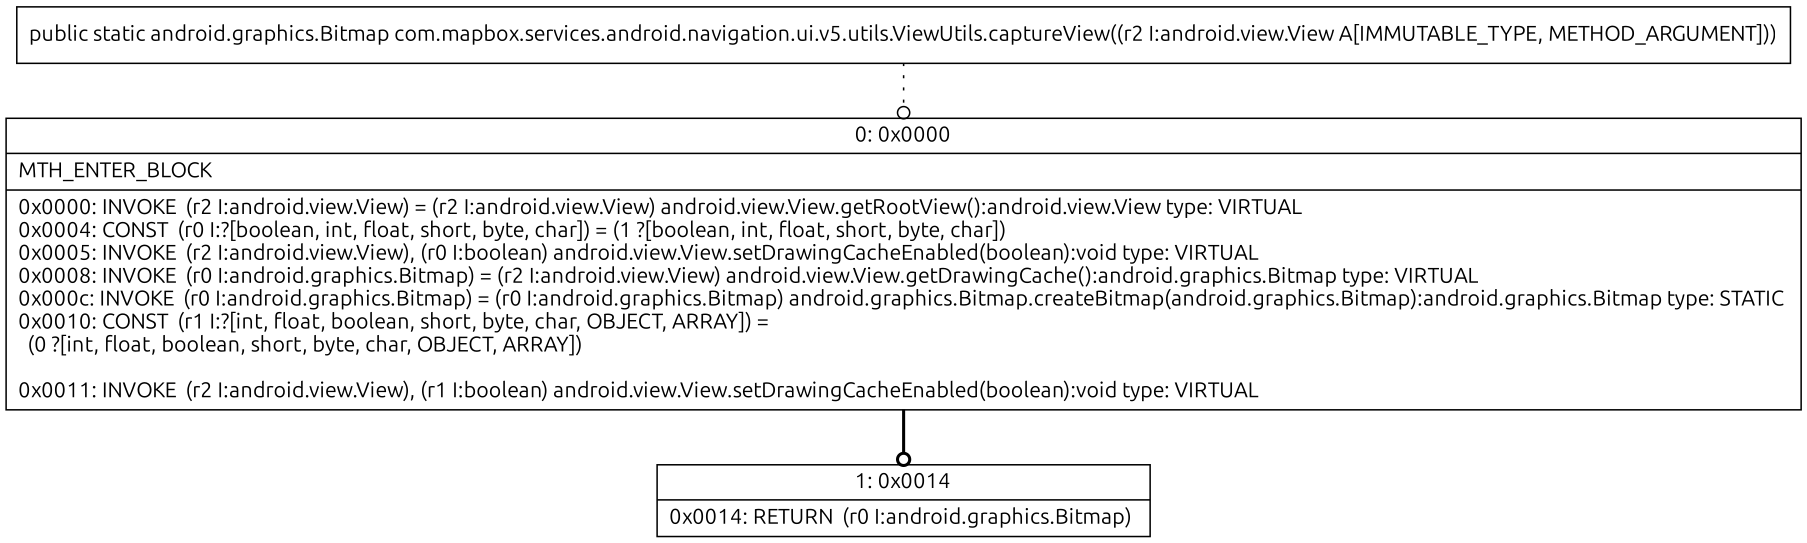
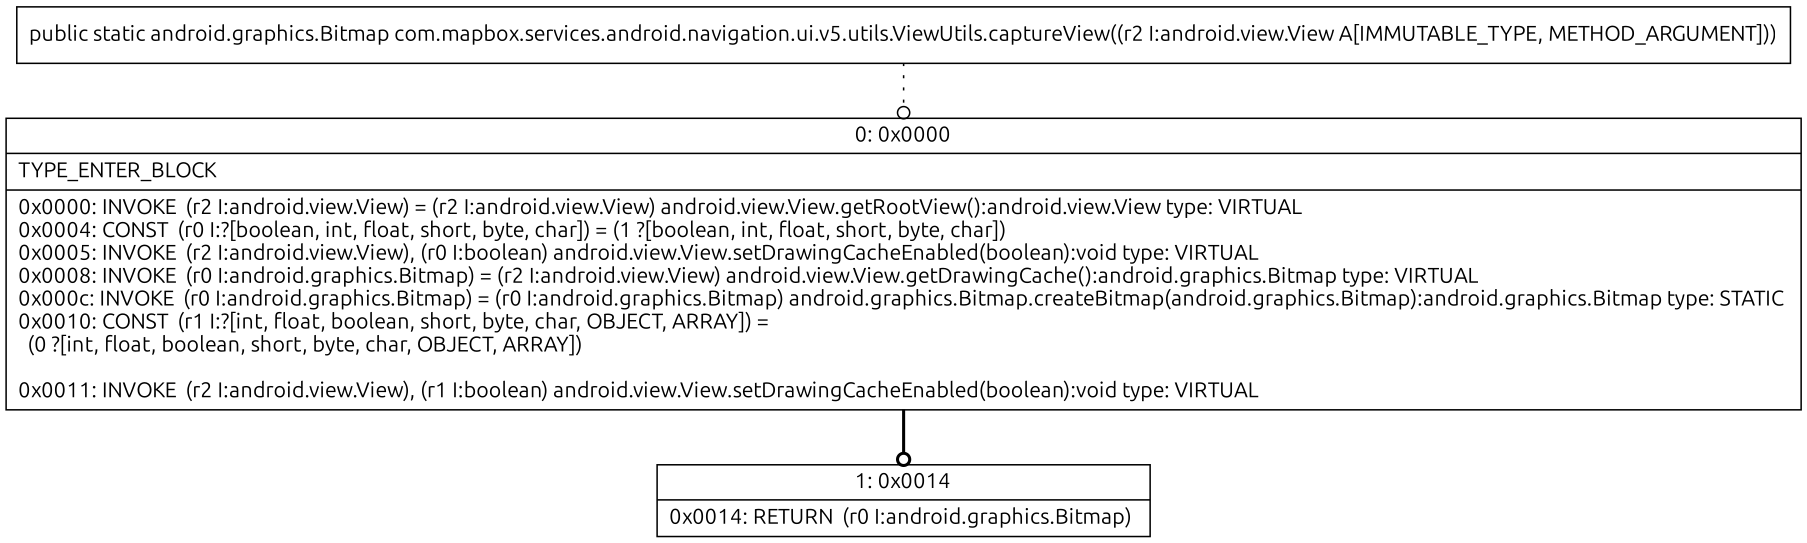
(115, 171) -> (118, 171)
